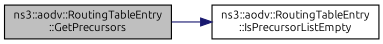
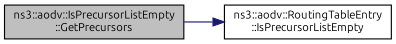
(88, 22) -> (94, 22)
